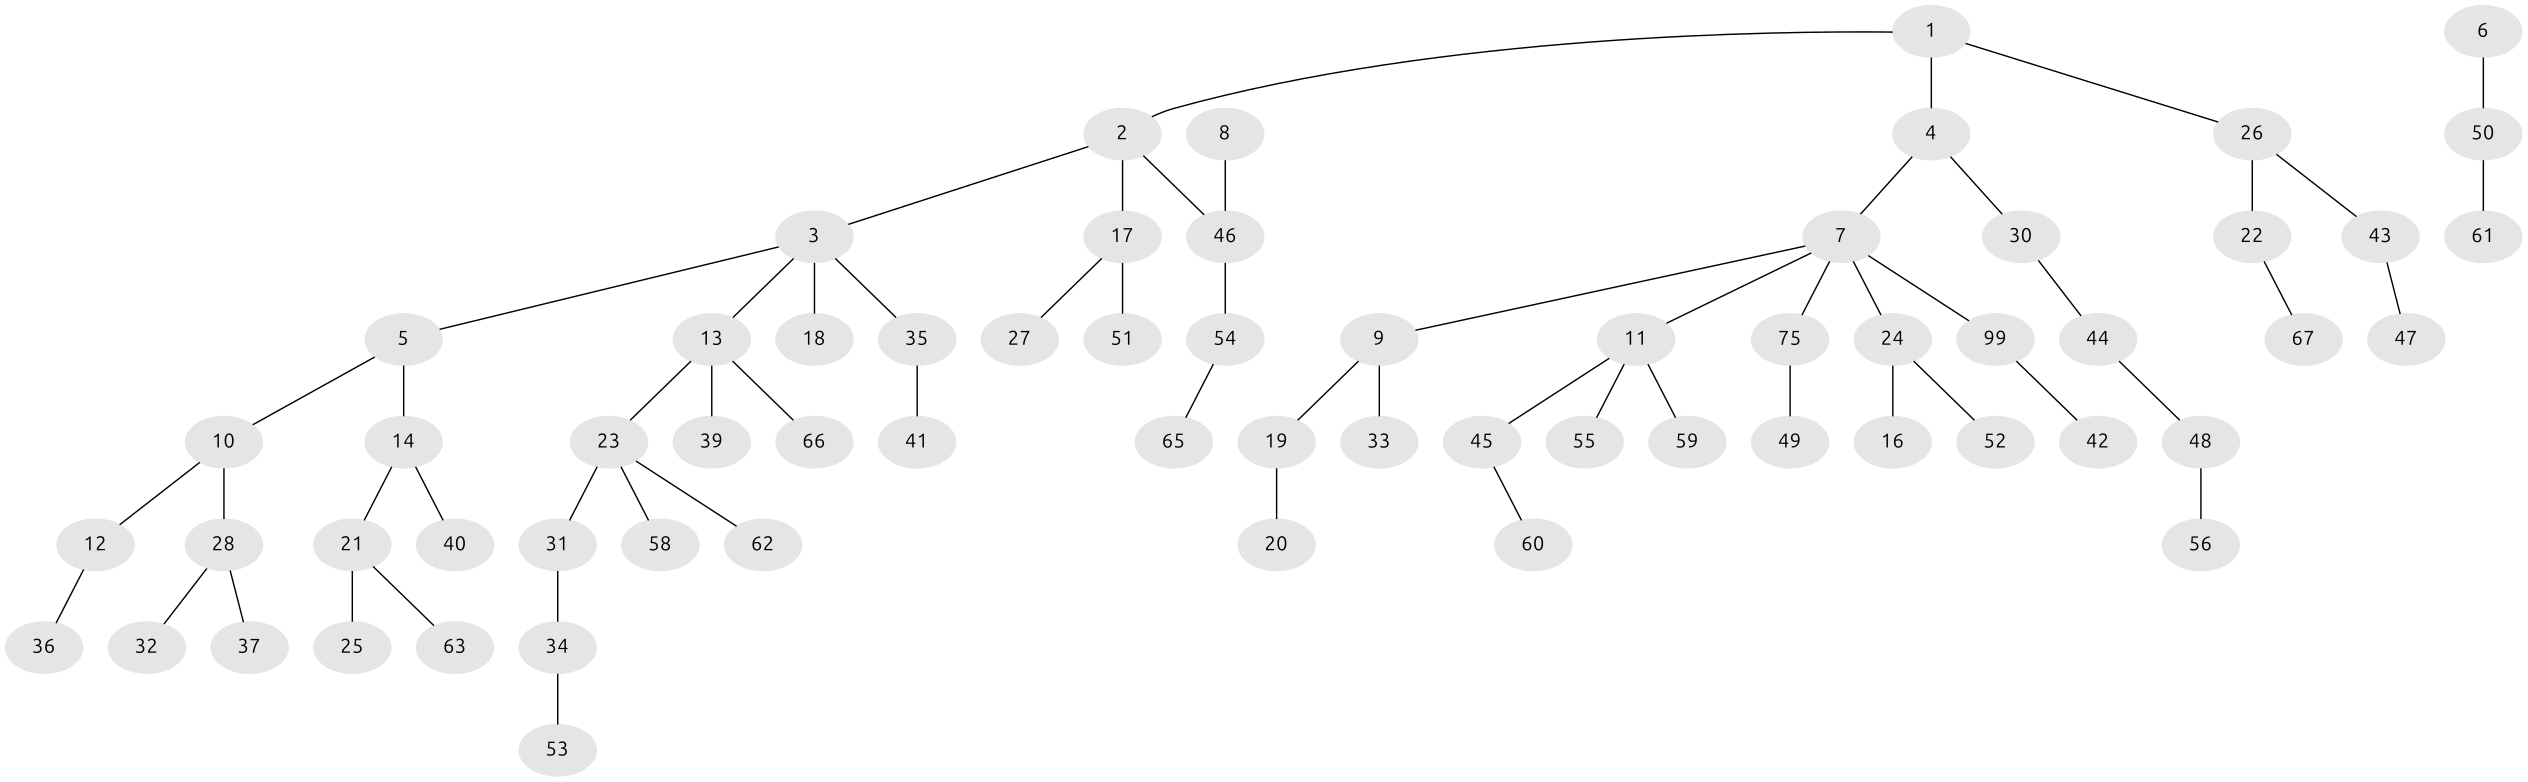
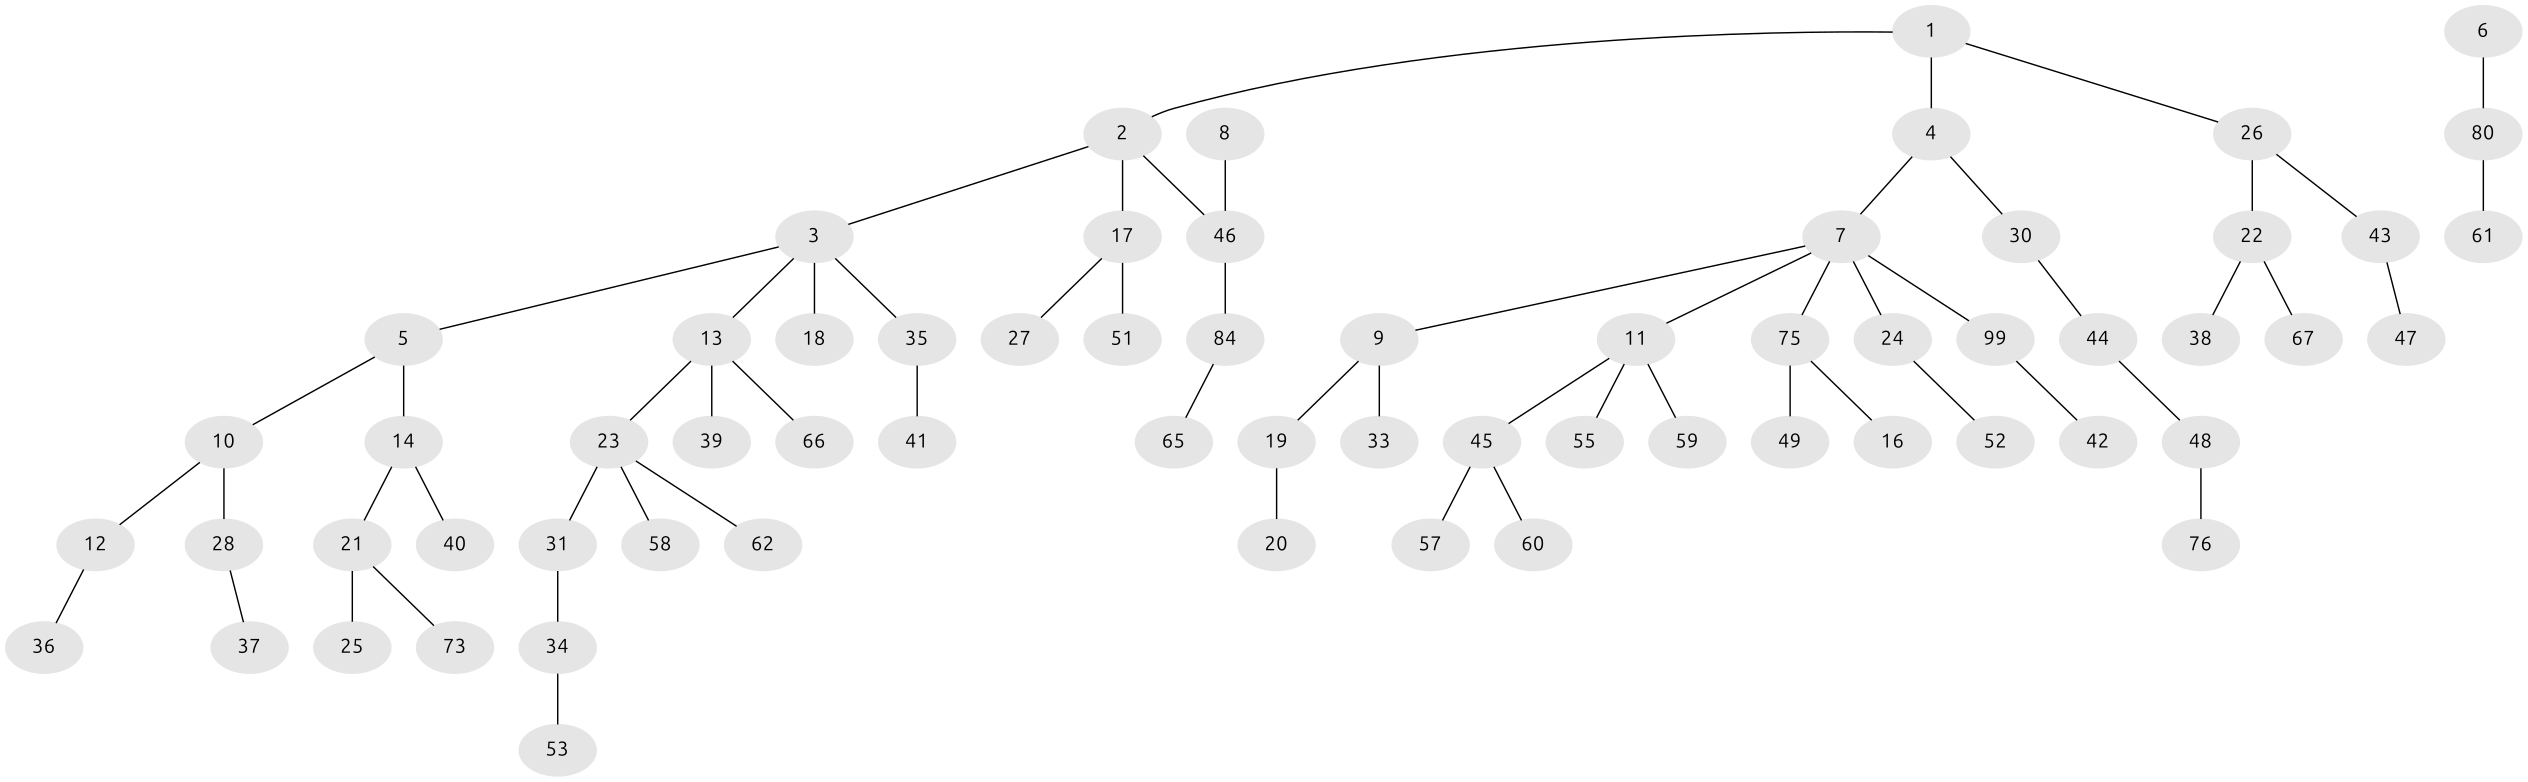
(2483, 134) -> (2483, 134)
(1225, 339) -> (1225, 339)
none -> (2201, 339)
(1893, 391) -> (1841, 391)
none -> (1431, 545)
(2201, 545) -> (2201, 545)
(147, 648) -> none
(455, 648) -> (455, 648)
